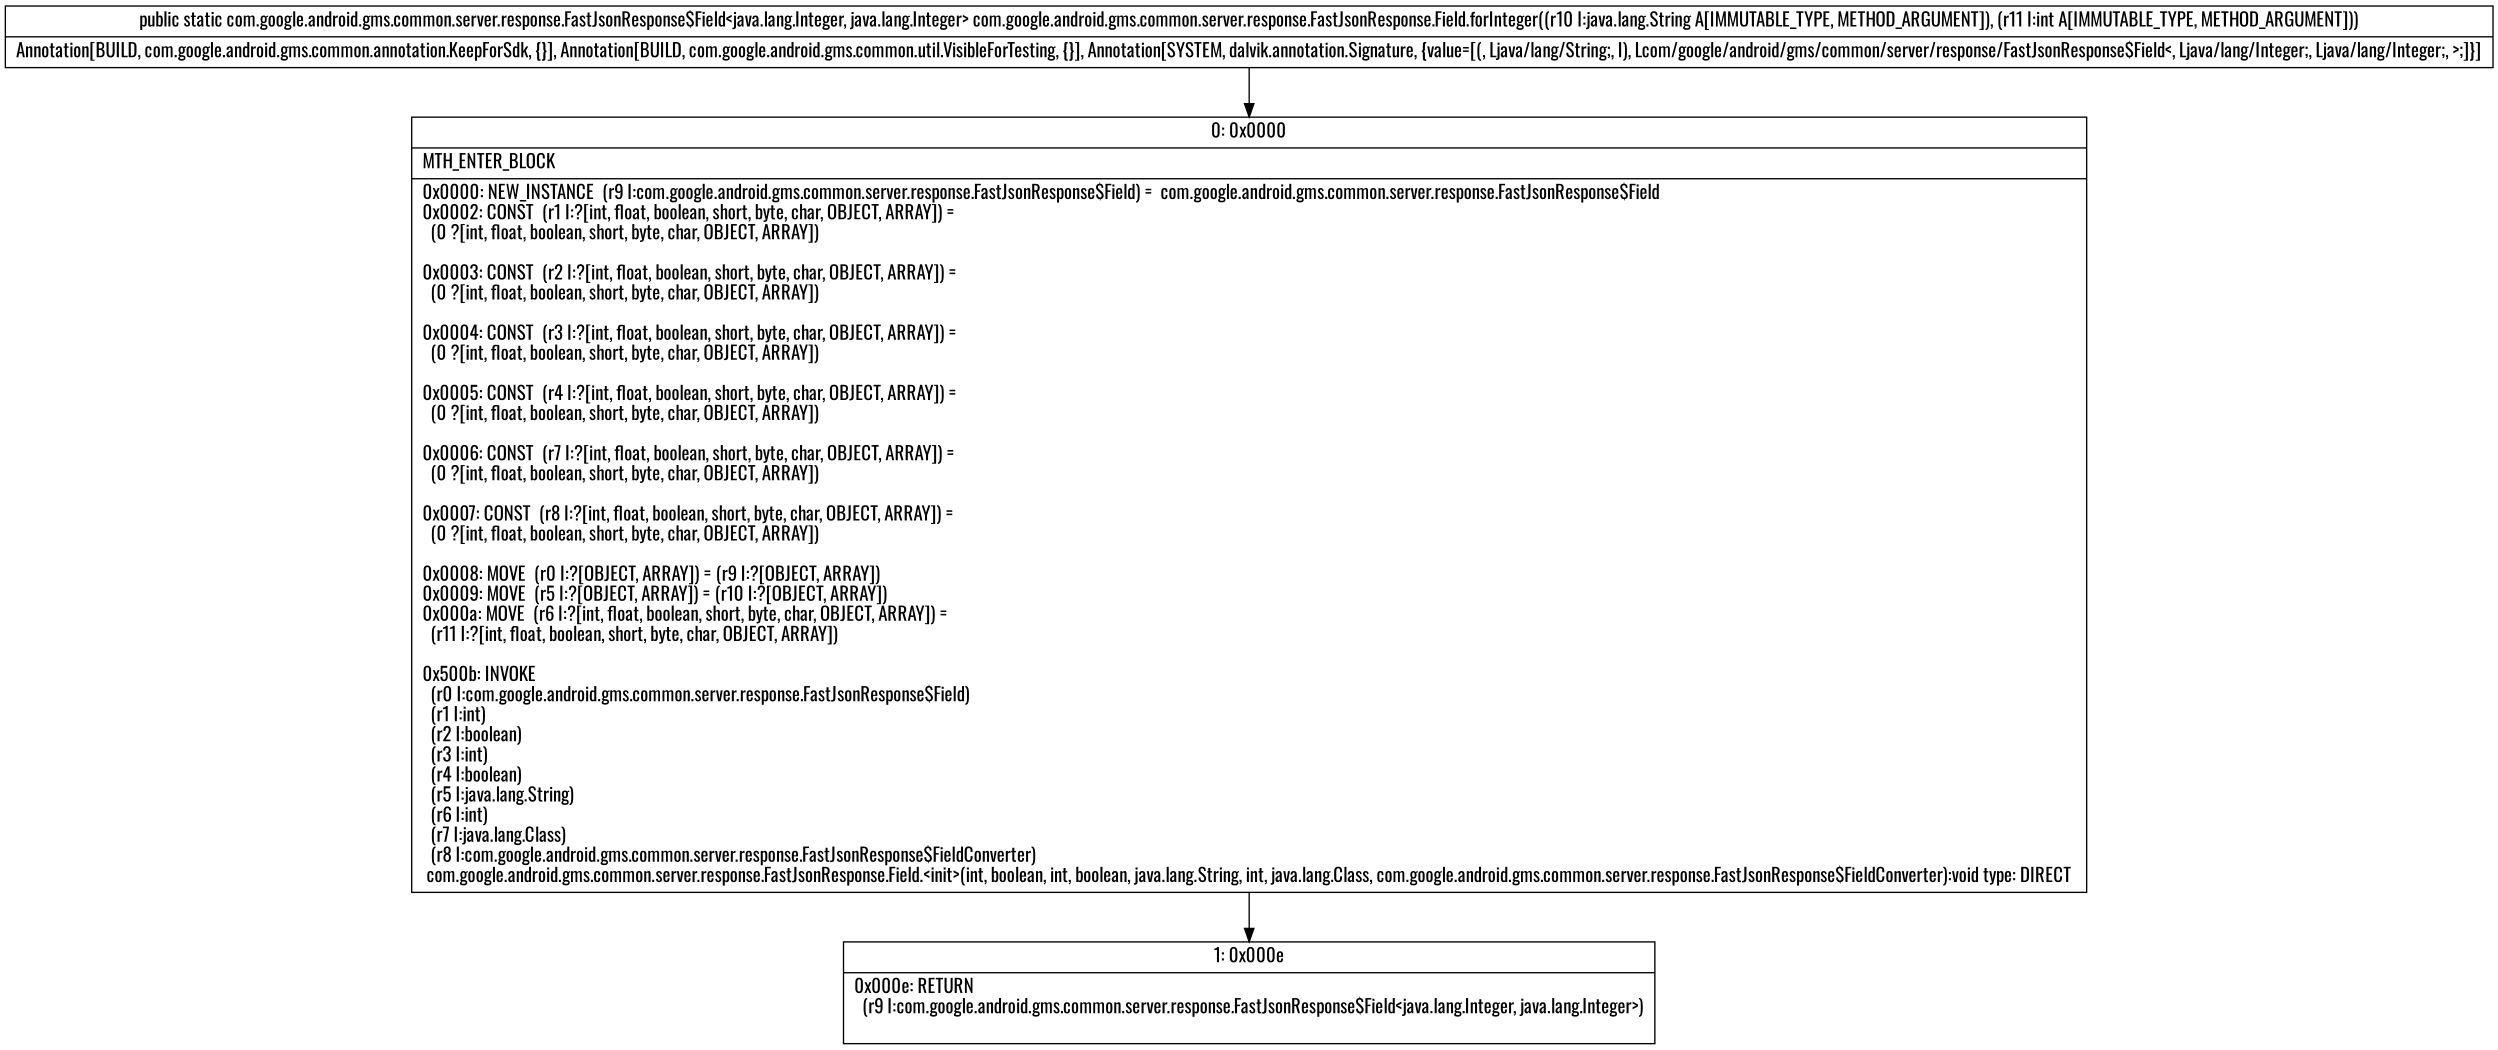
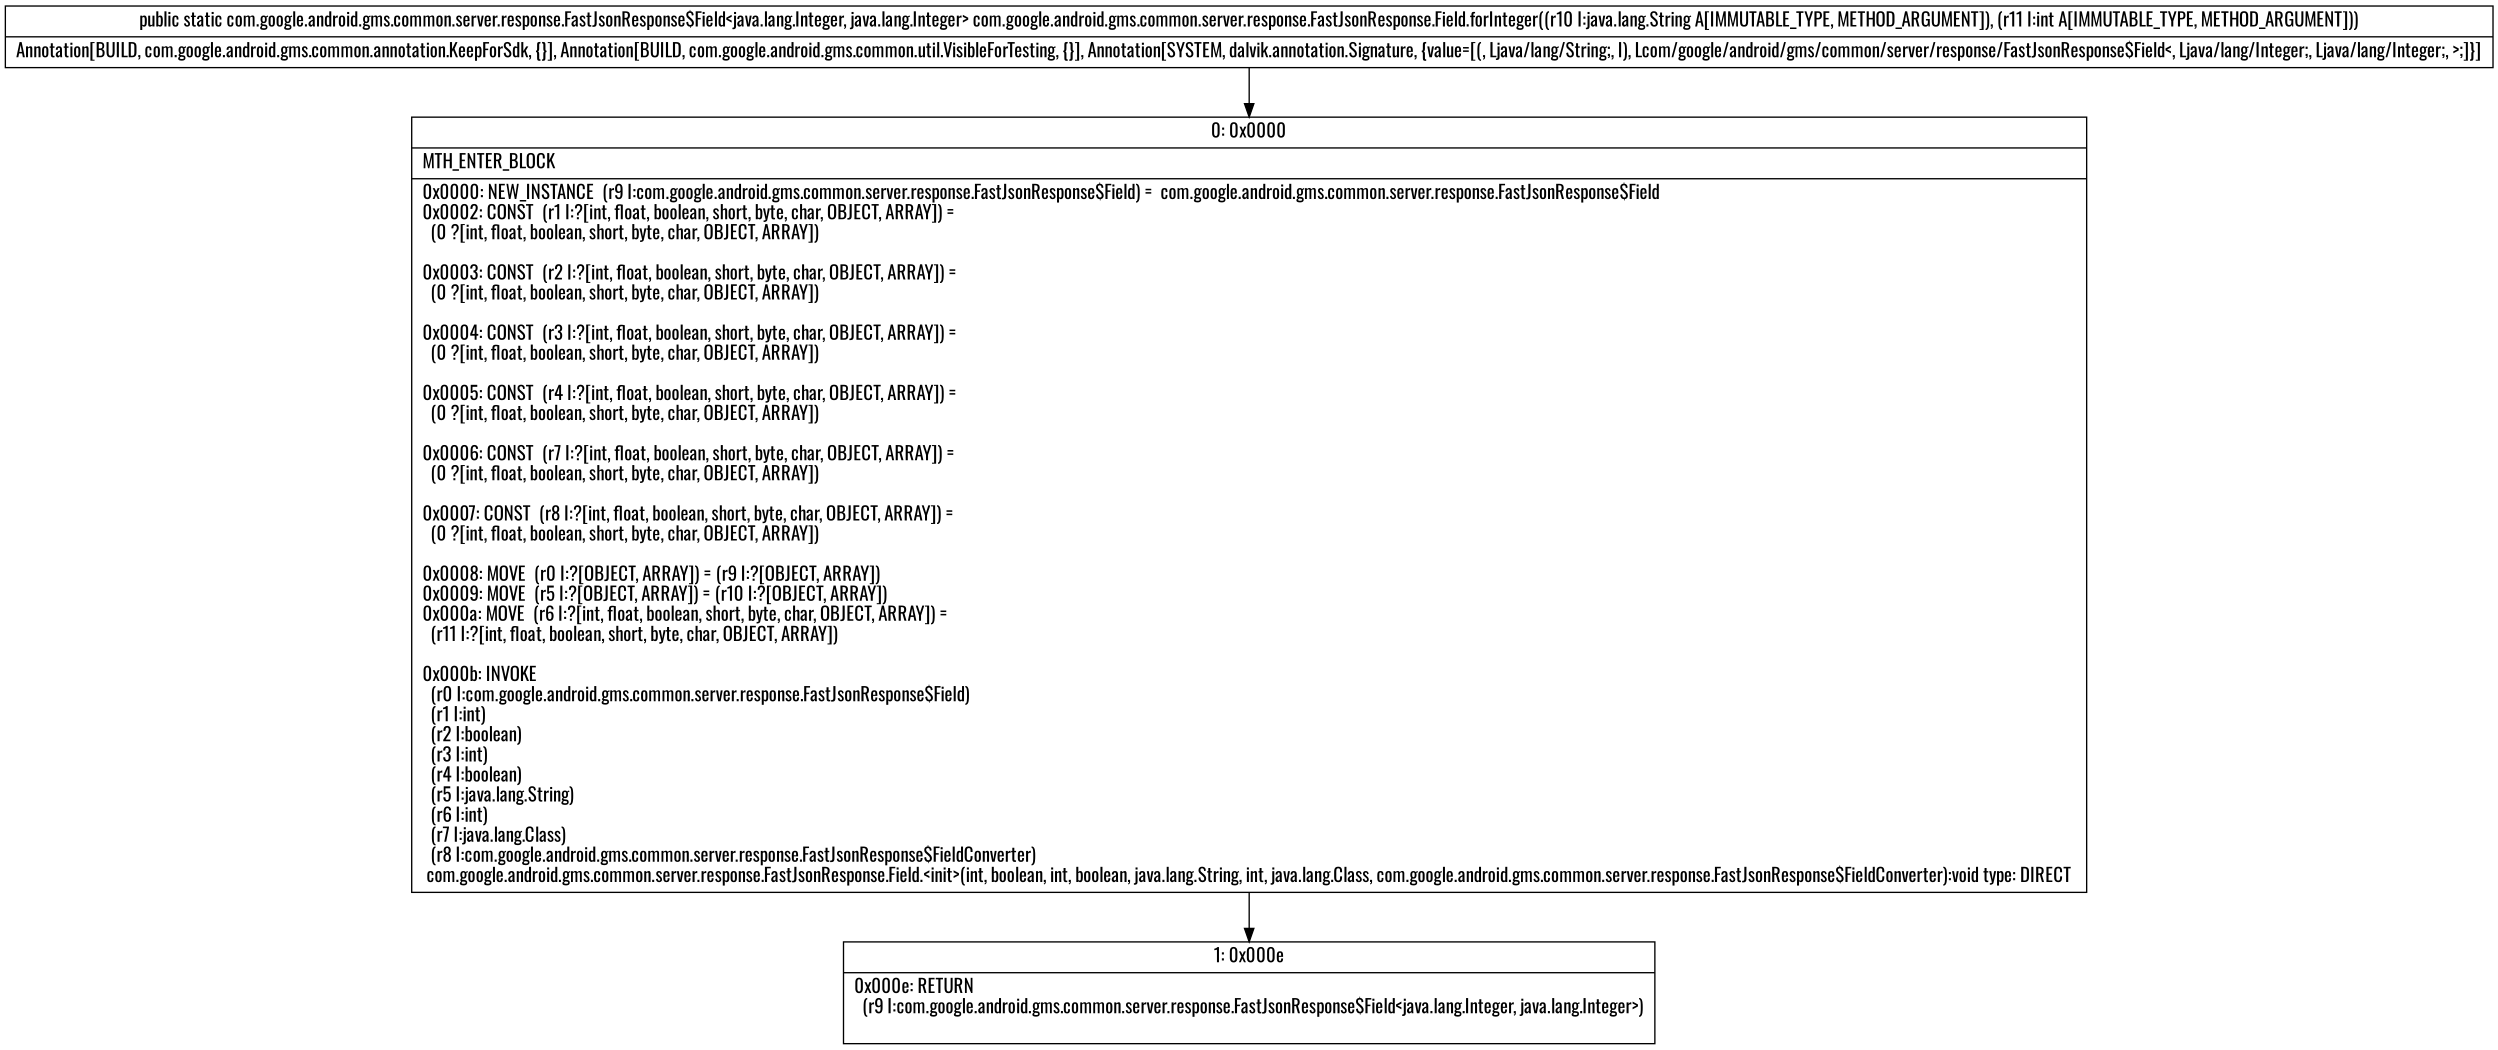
(483, 675) -> (484, 675)
